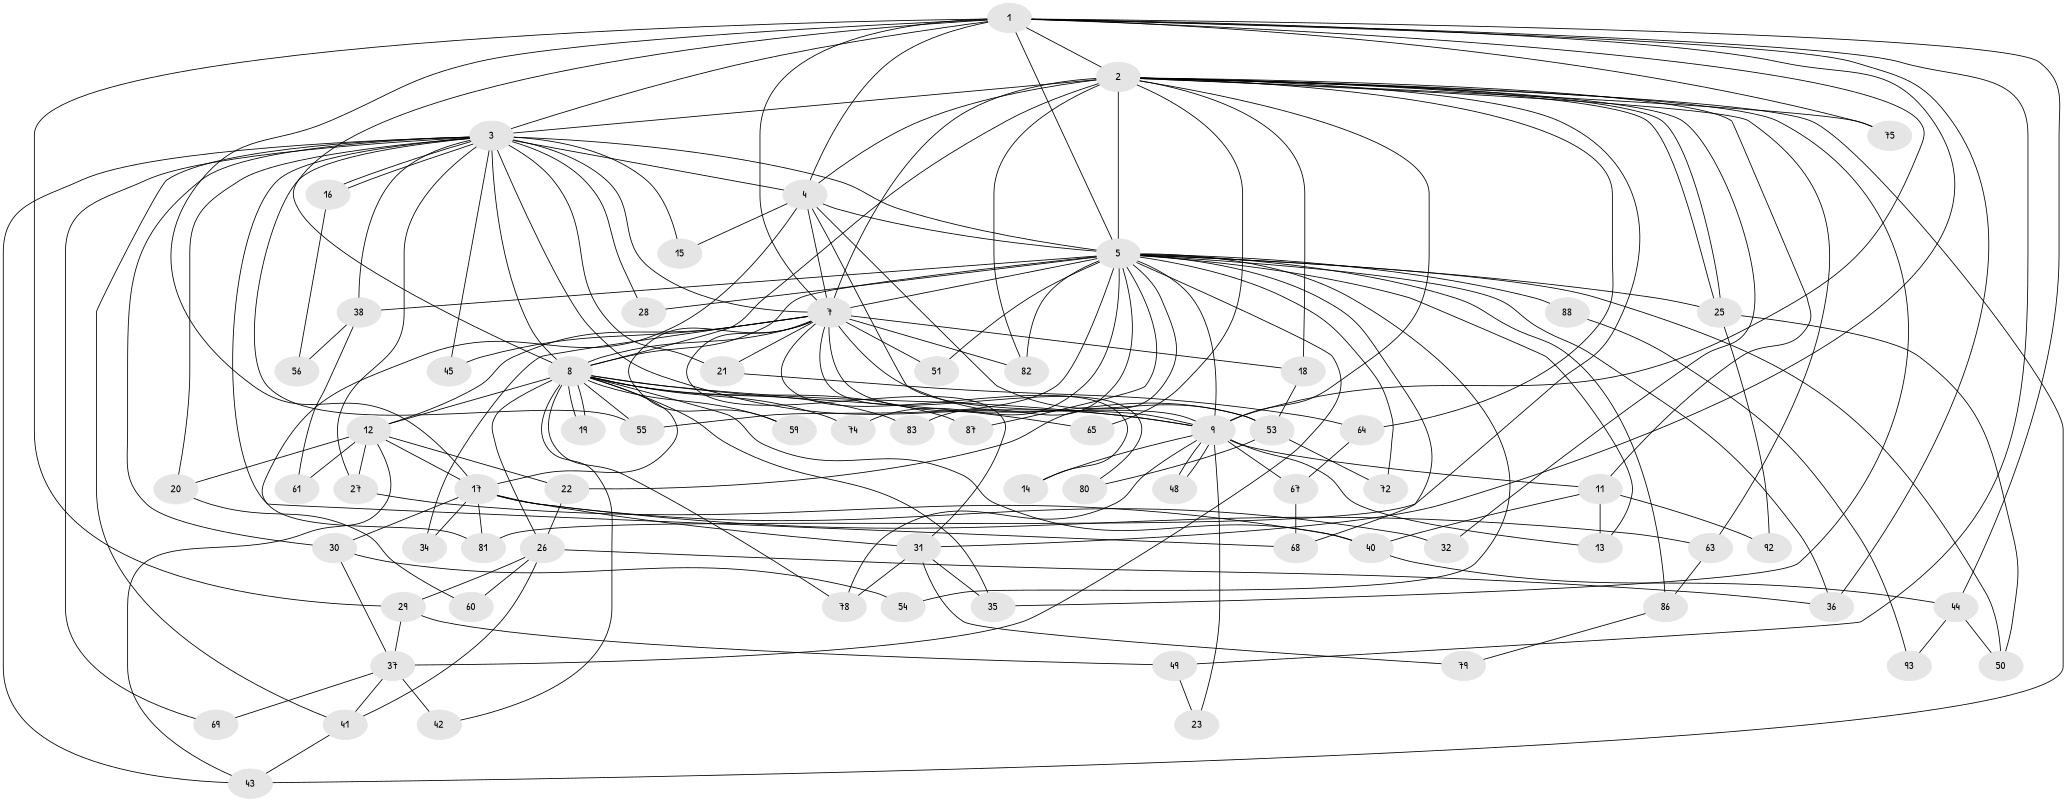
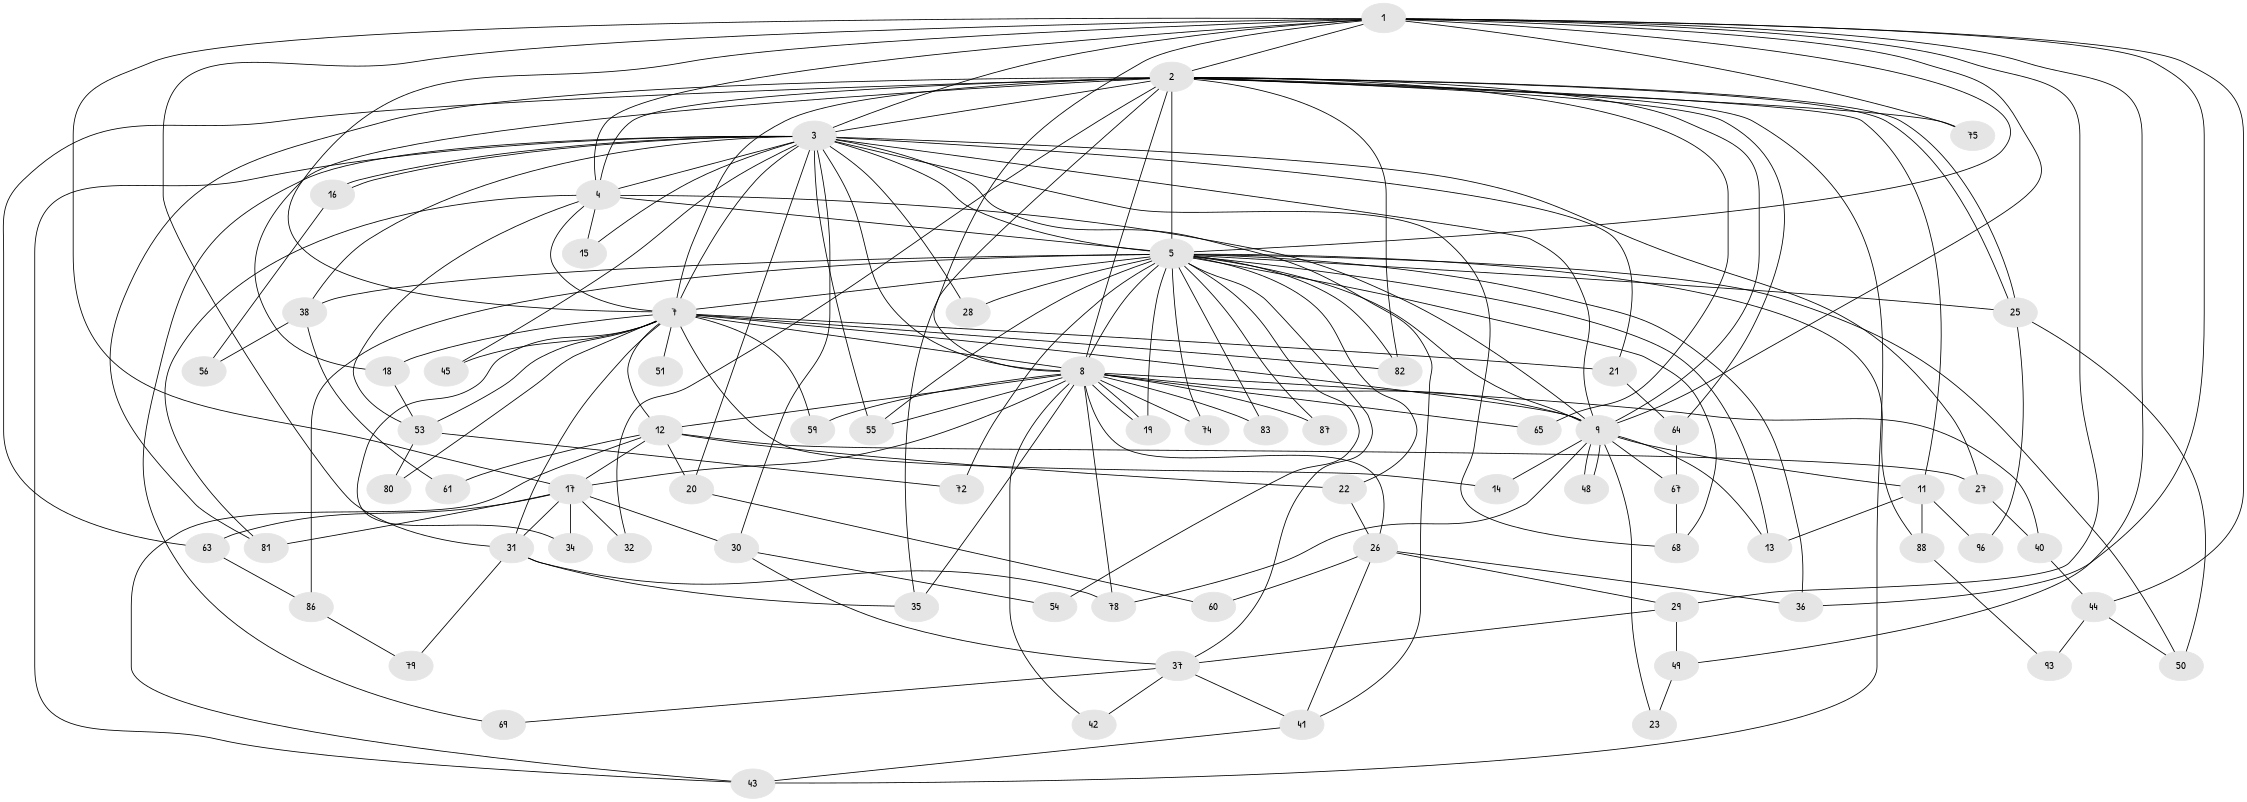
(1020, 304) -> (1152, 334)
(1499, 513) -> (1922, 519)
(1769, 548) -> (1981, 548)
